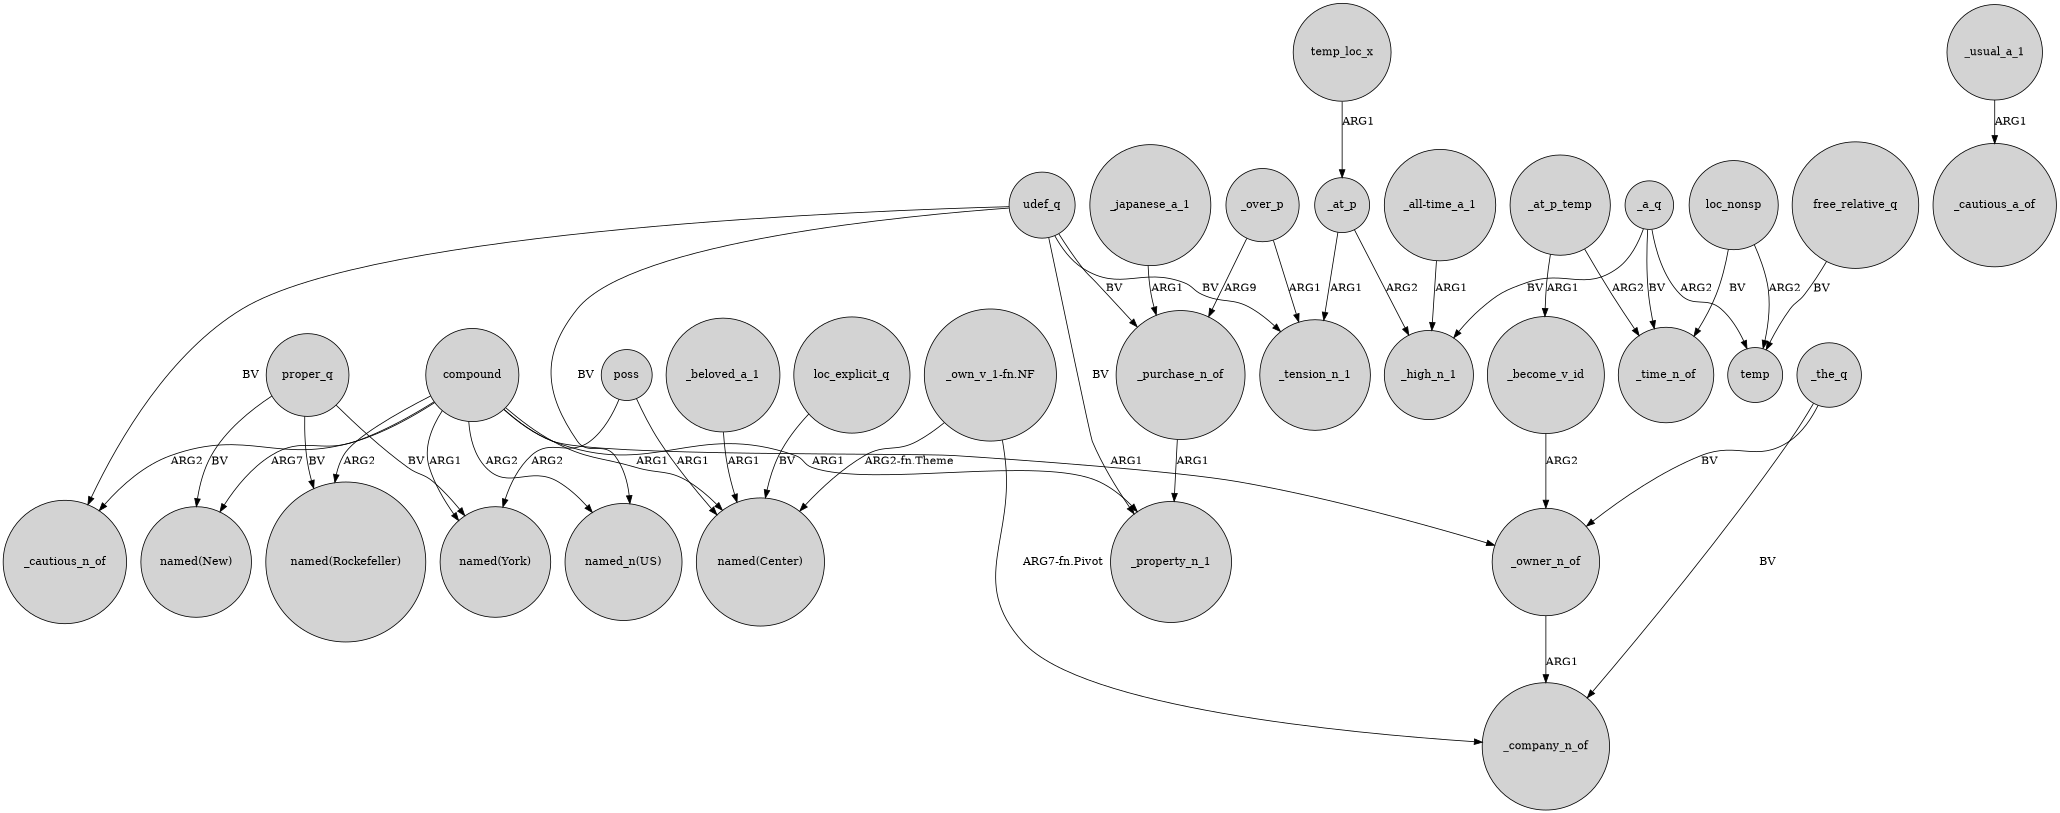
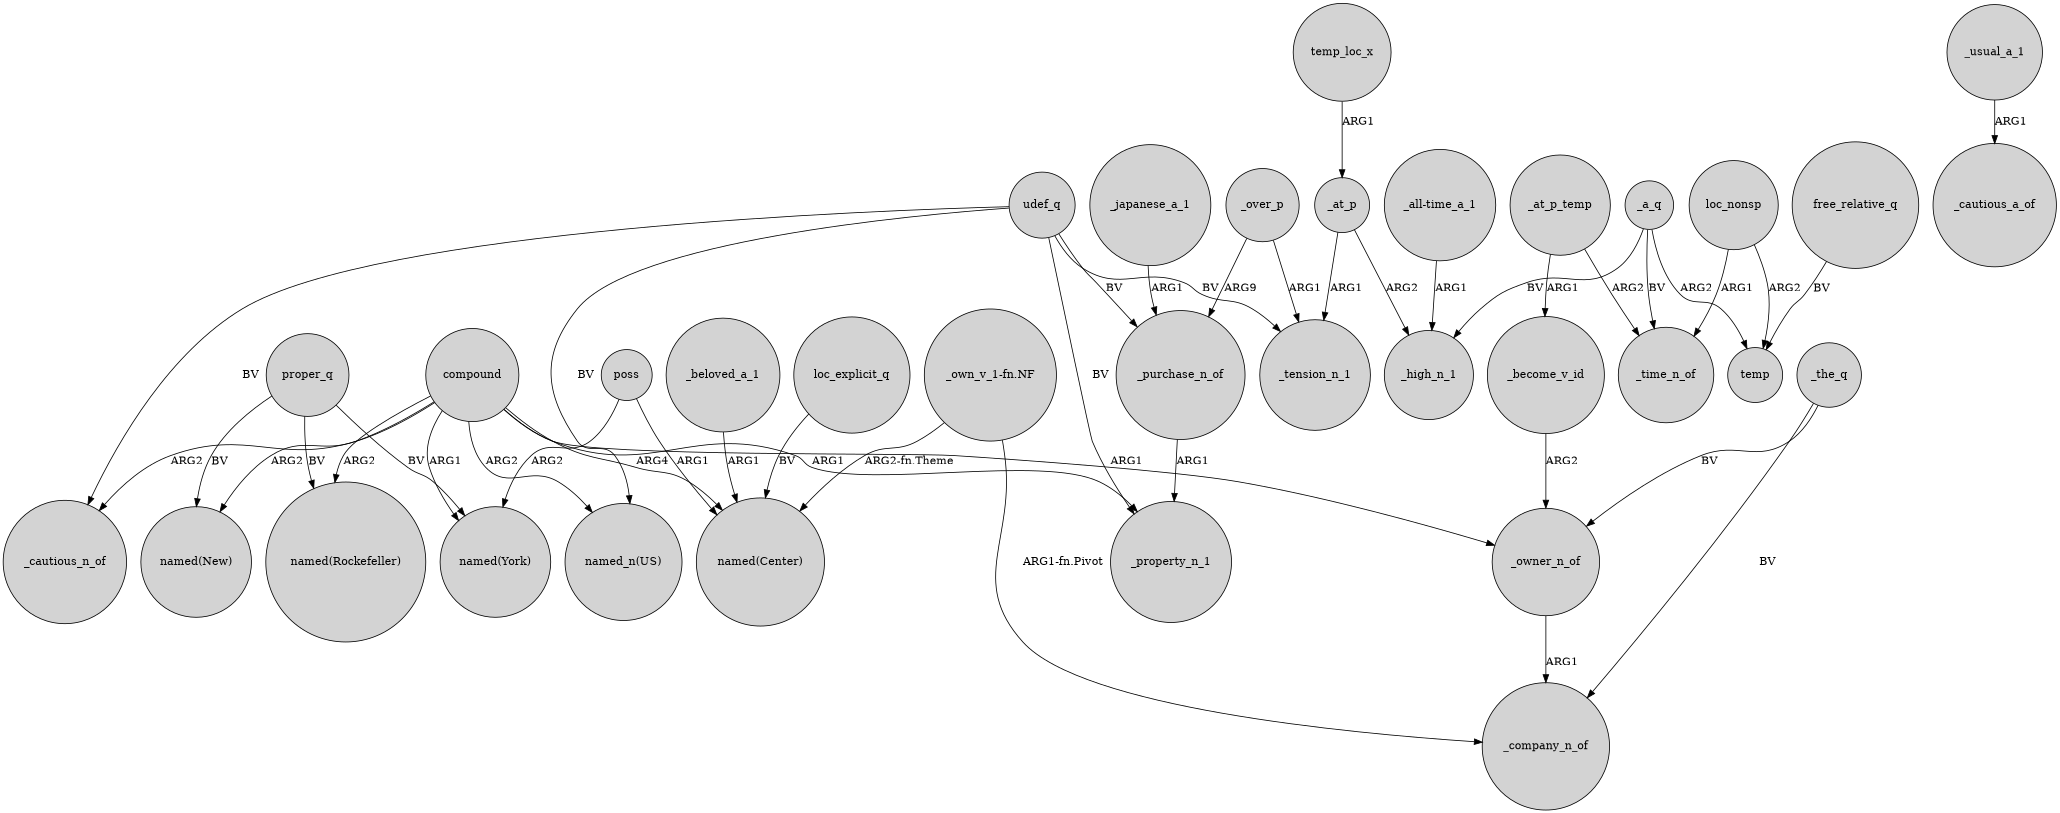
(1737, 289) -> (1737, 289)
(287, 462) -> (287, 462)
(653, 462) -> (653, 462)
(1063, 562) -> (1063, 562)
